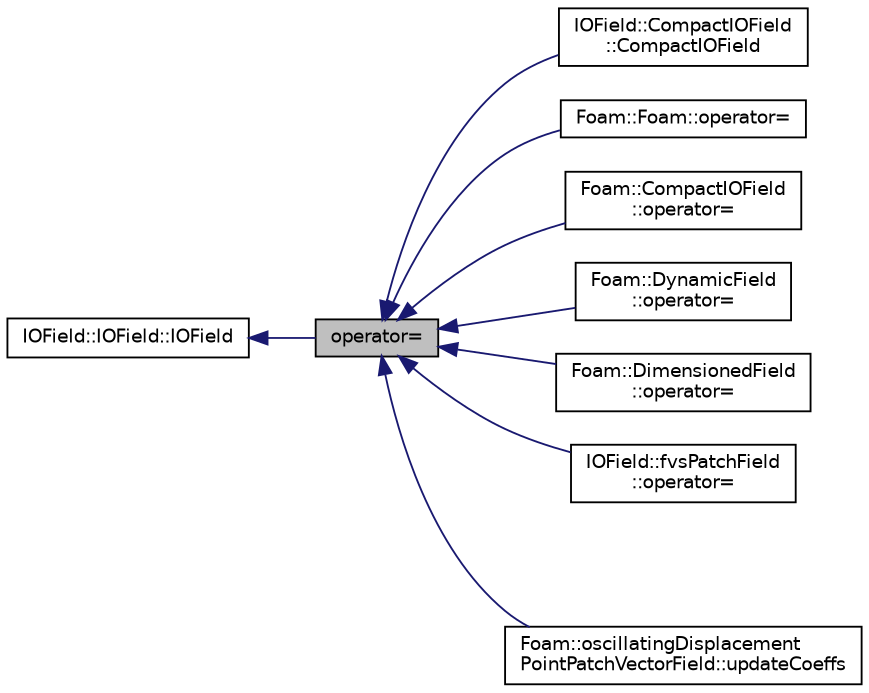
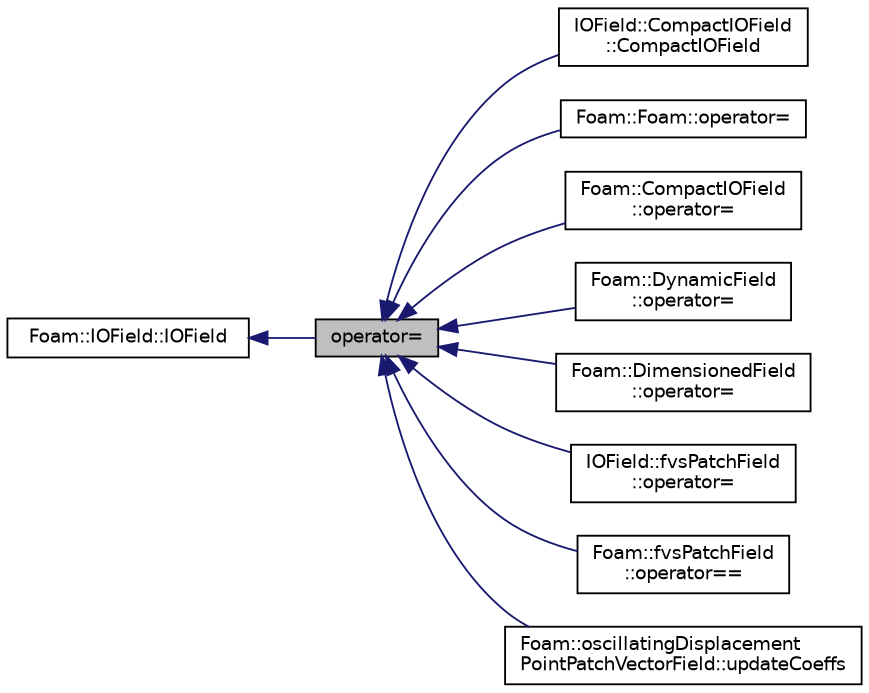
(128, 338) -> (128, 338)
none -> (683, 565)
